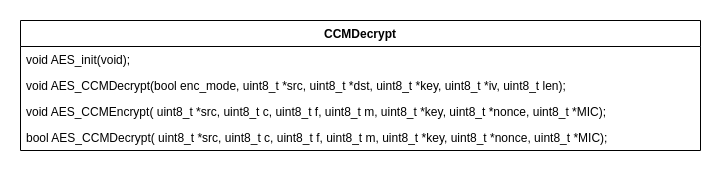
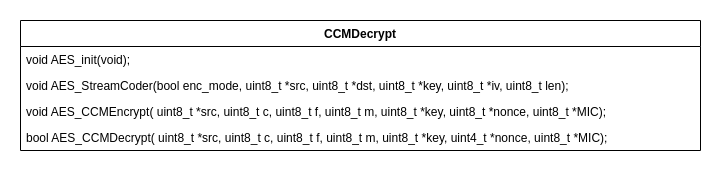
(332, 86) -> (335, 86)
(357, 138) -> (357, 138)
